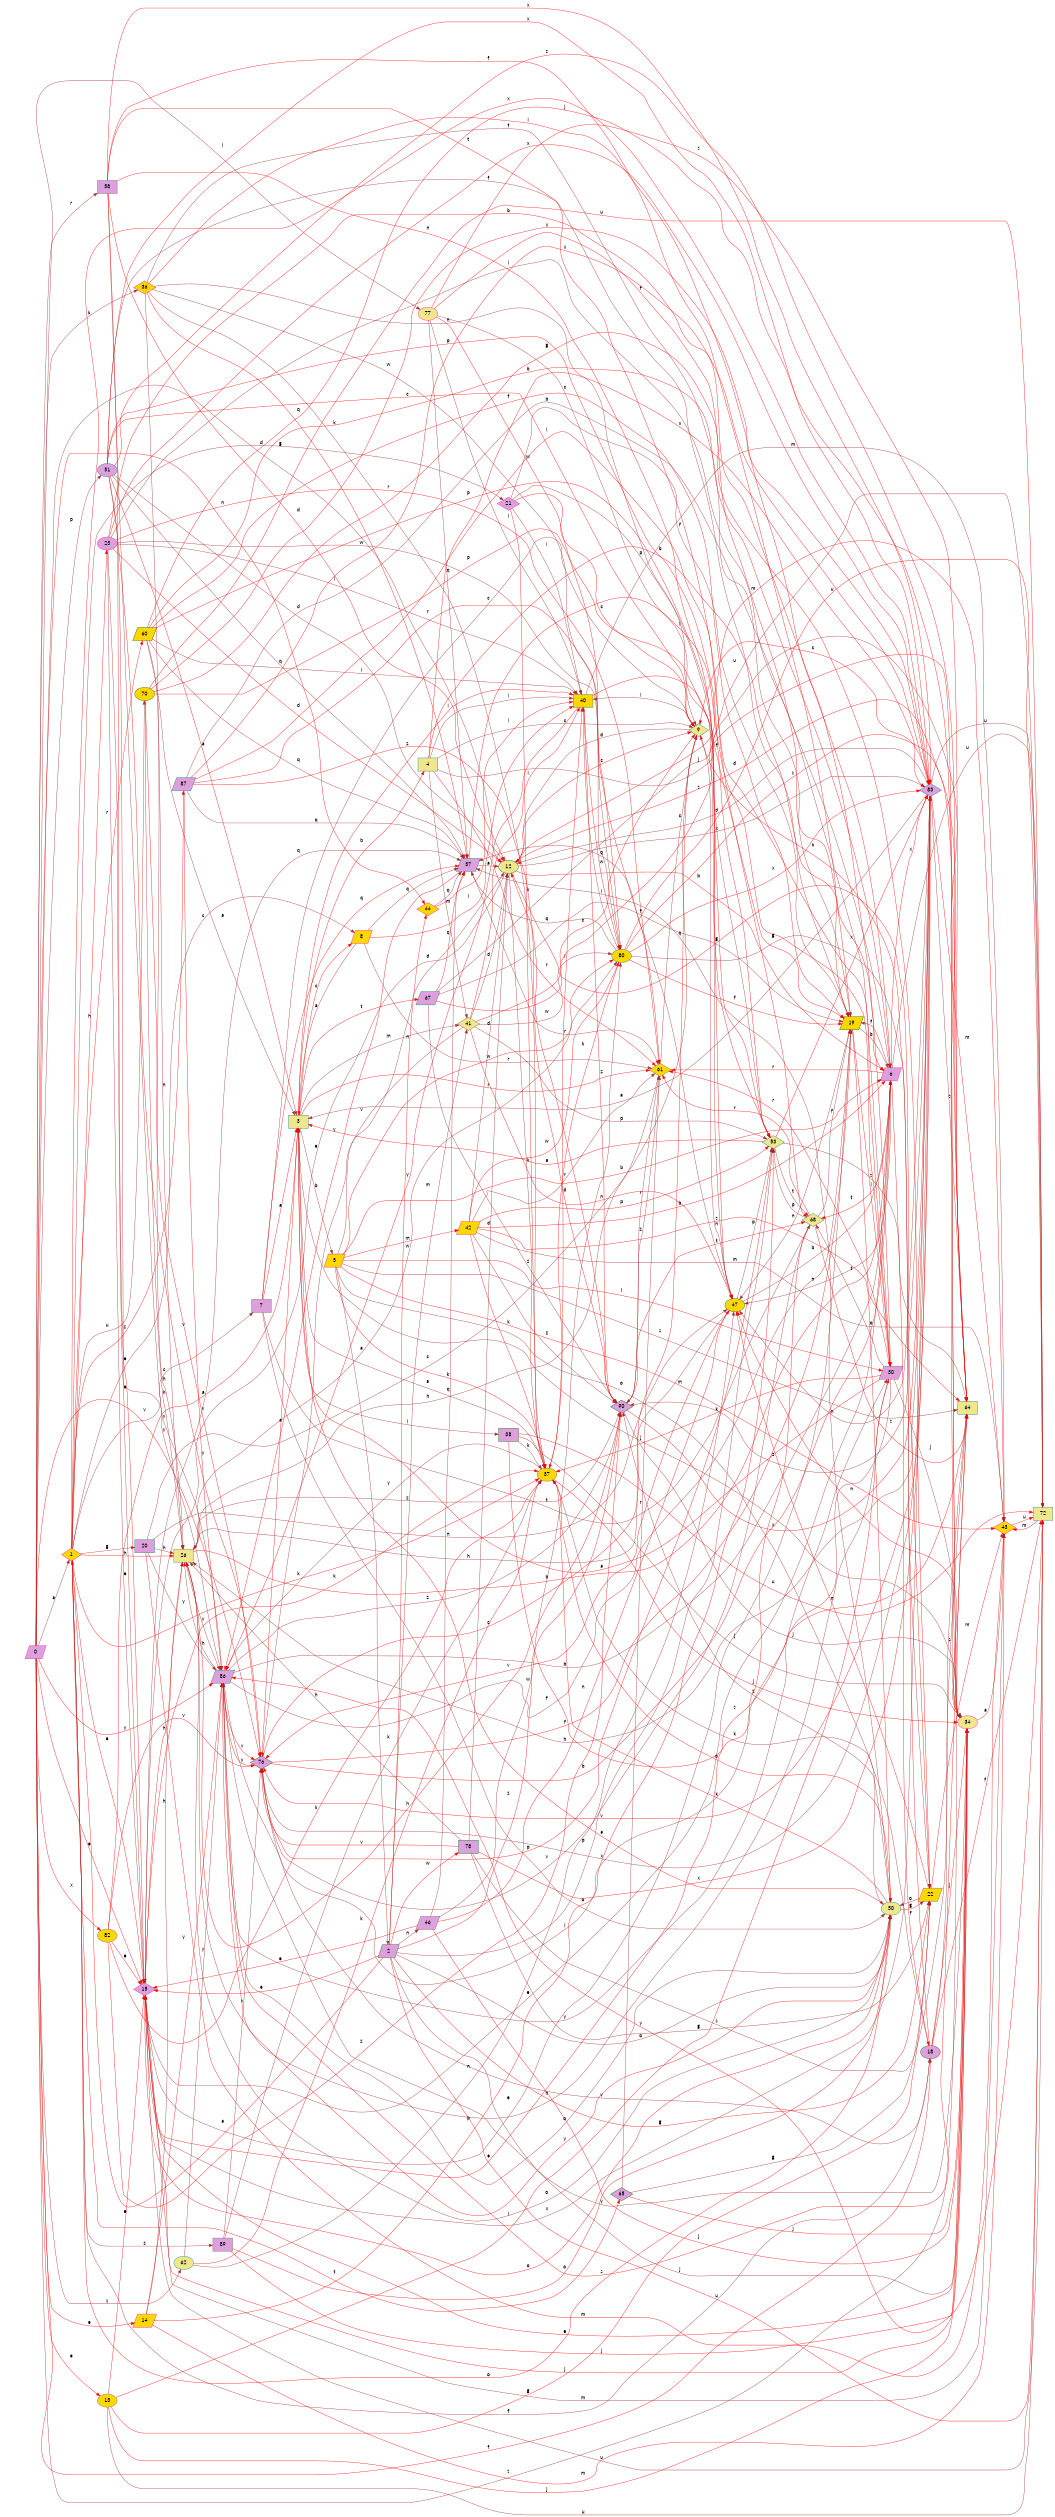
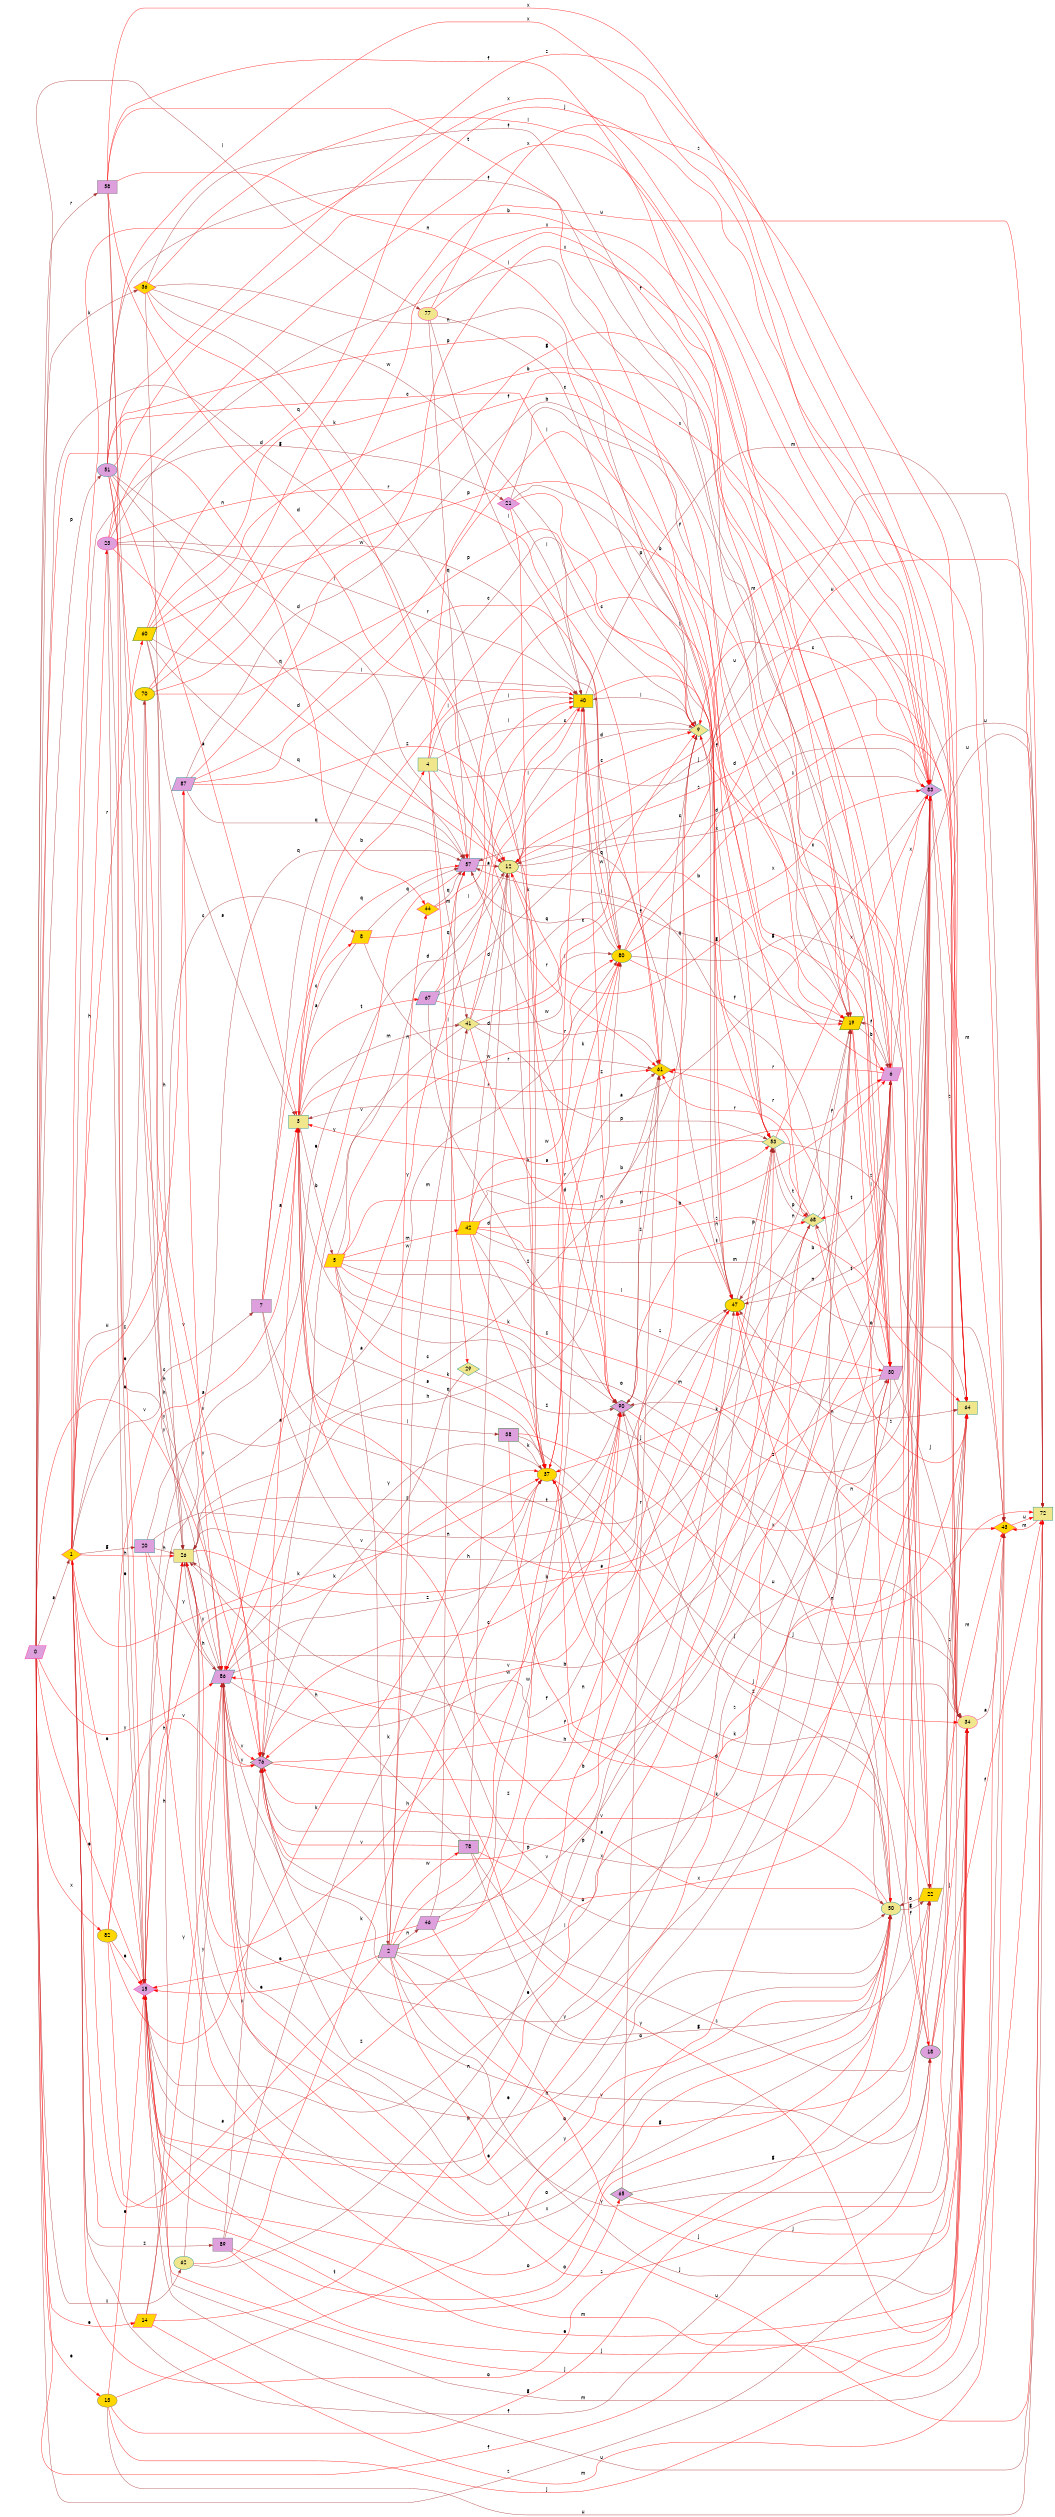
(582, 596) -> (560, 1476)
none -> (468, 1369)
